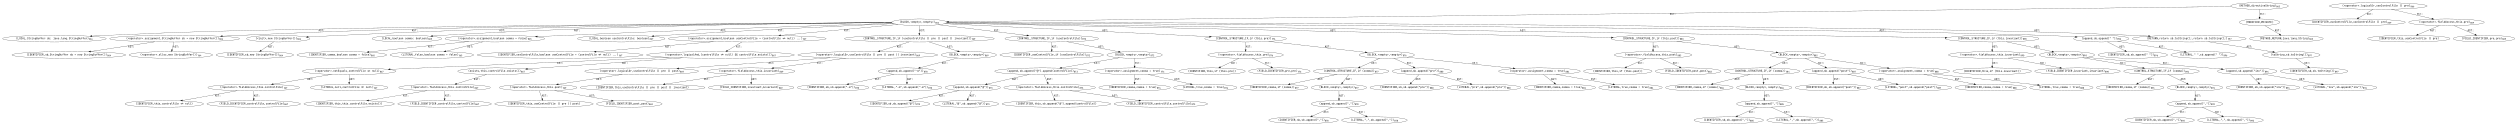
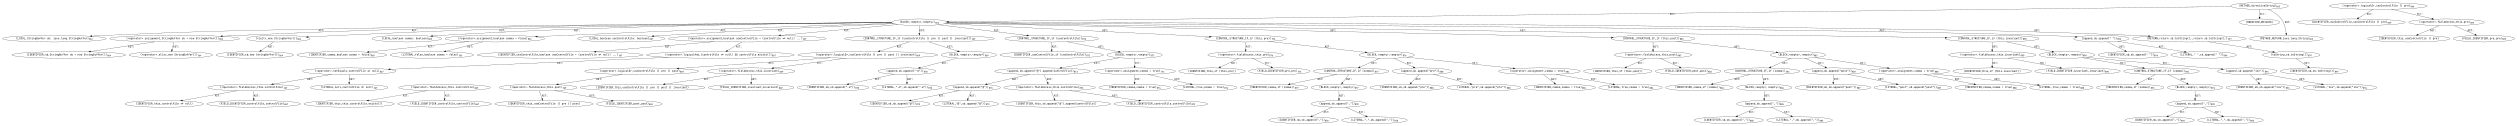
(2272, 30) -> (2281, 18)
(497, 71) -> none
